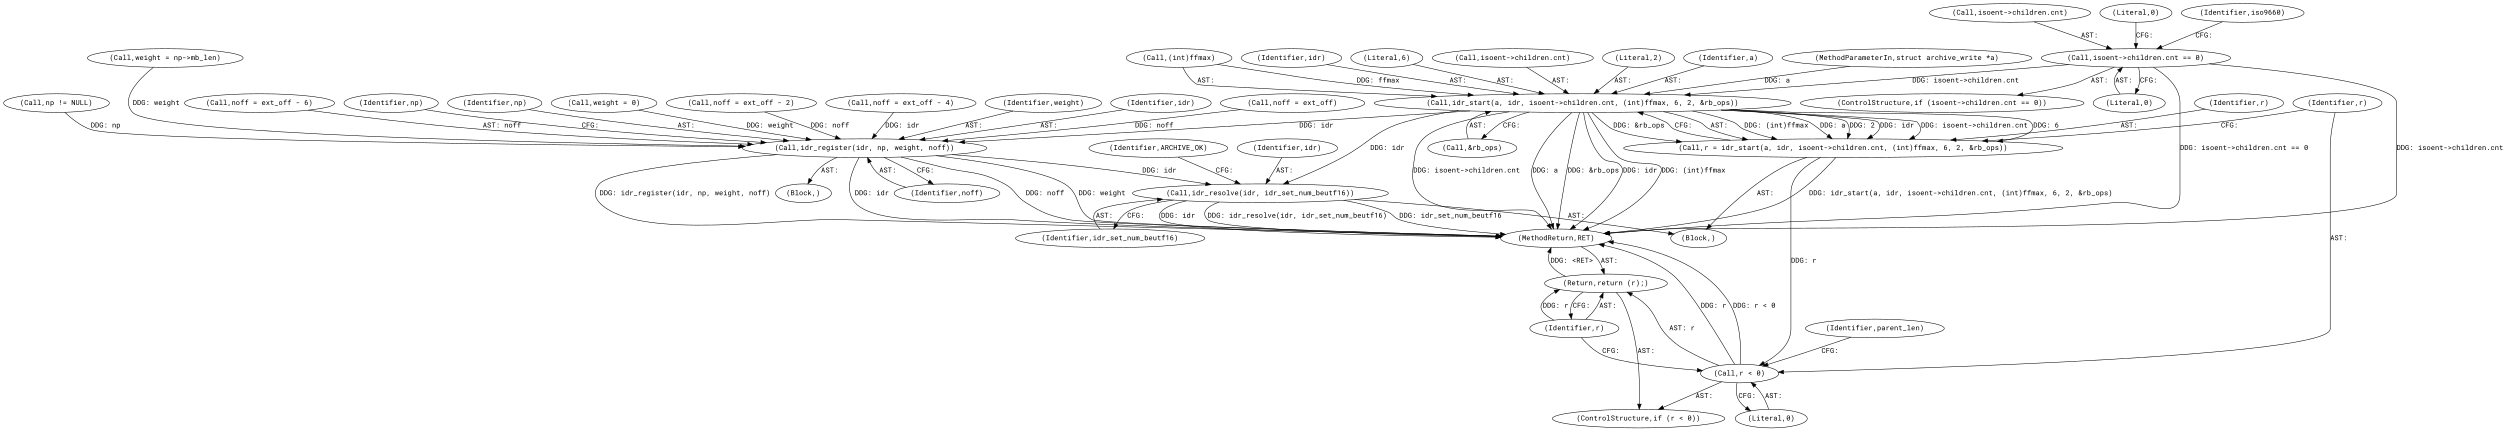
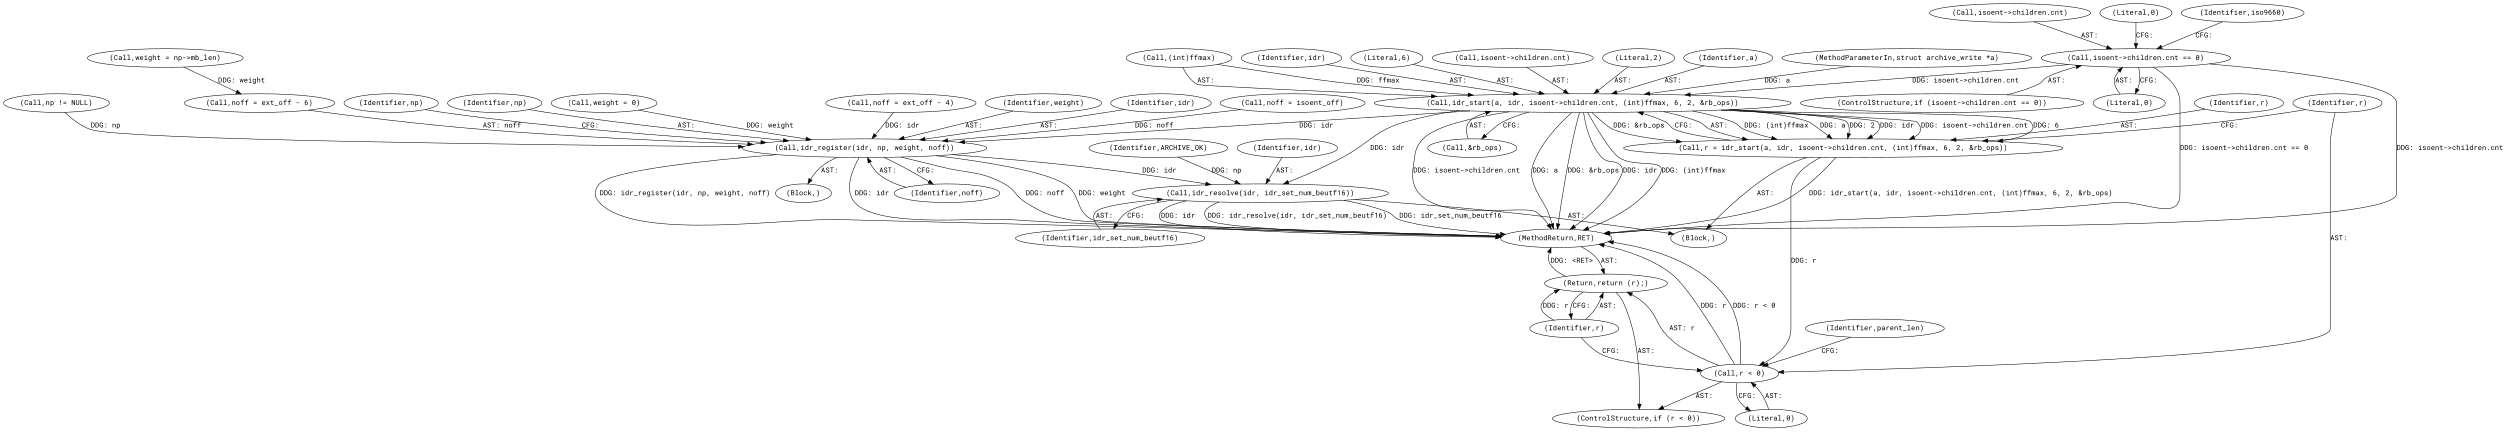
(2070, 85) -> (2042, 82)
(741, 103) -> none
(1293, 103) -> (1293, 103)
(408, 138) -> (210, 79)
(1227, 171) -> (1227, 171)
